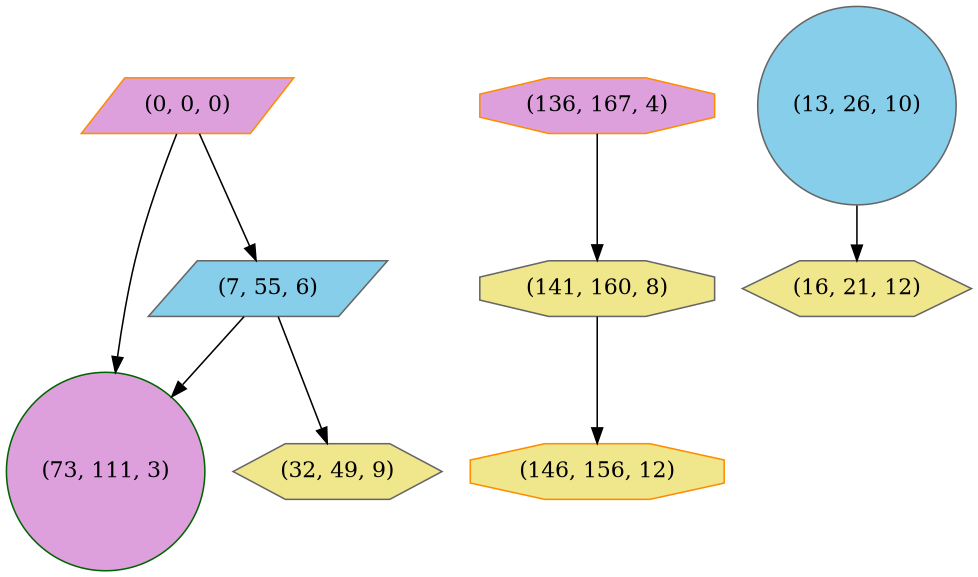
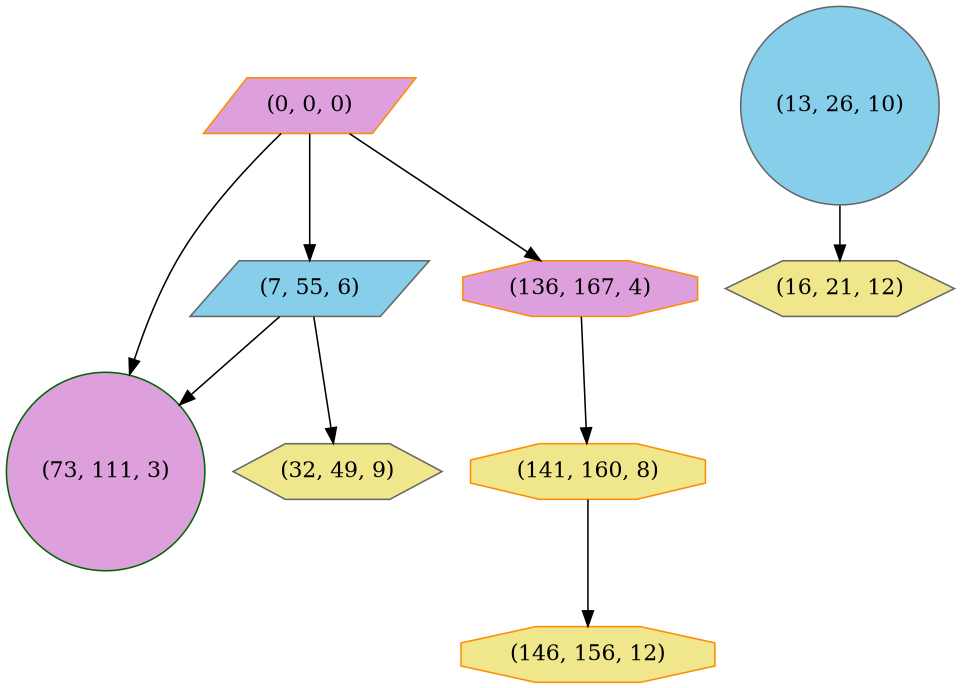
none -> (438, 193)
(597, 289) -> (588, 472)
